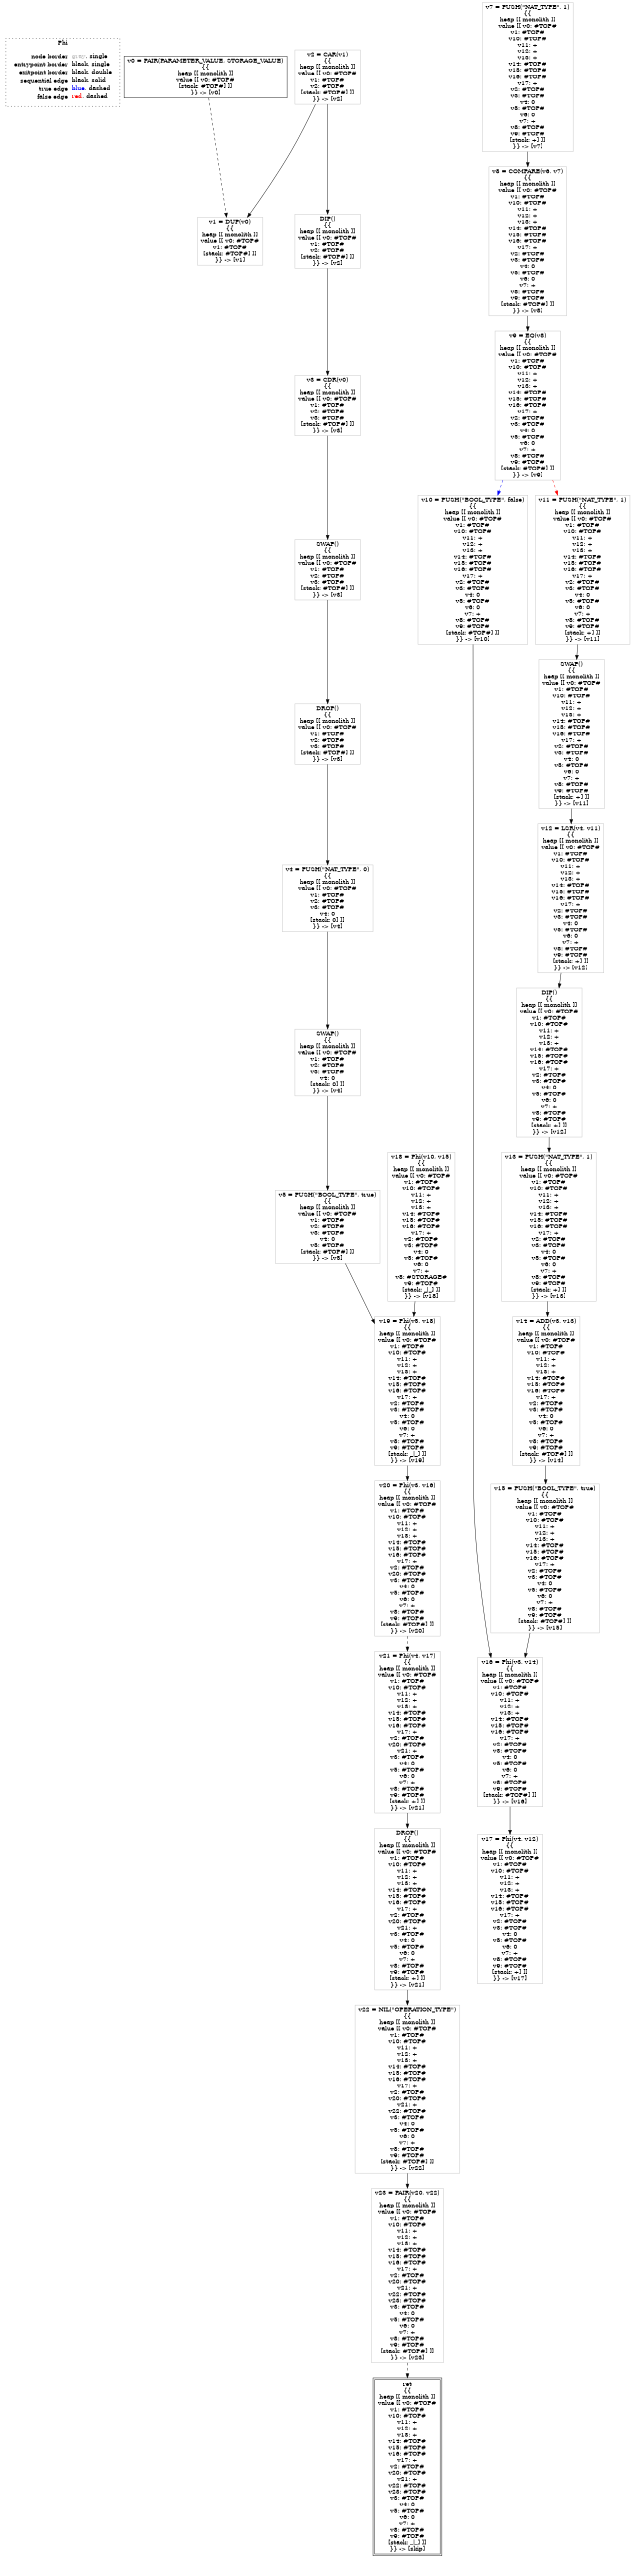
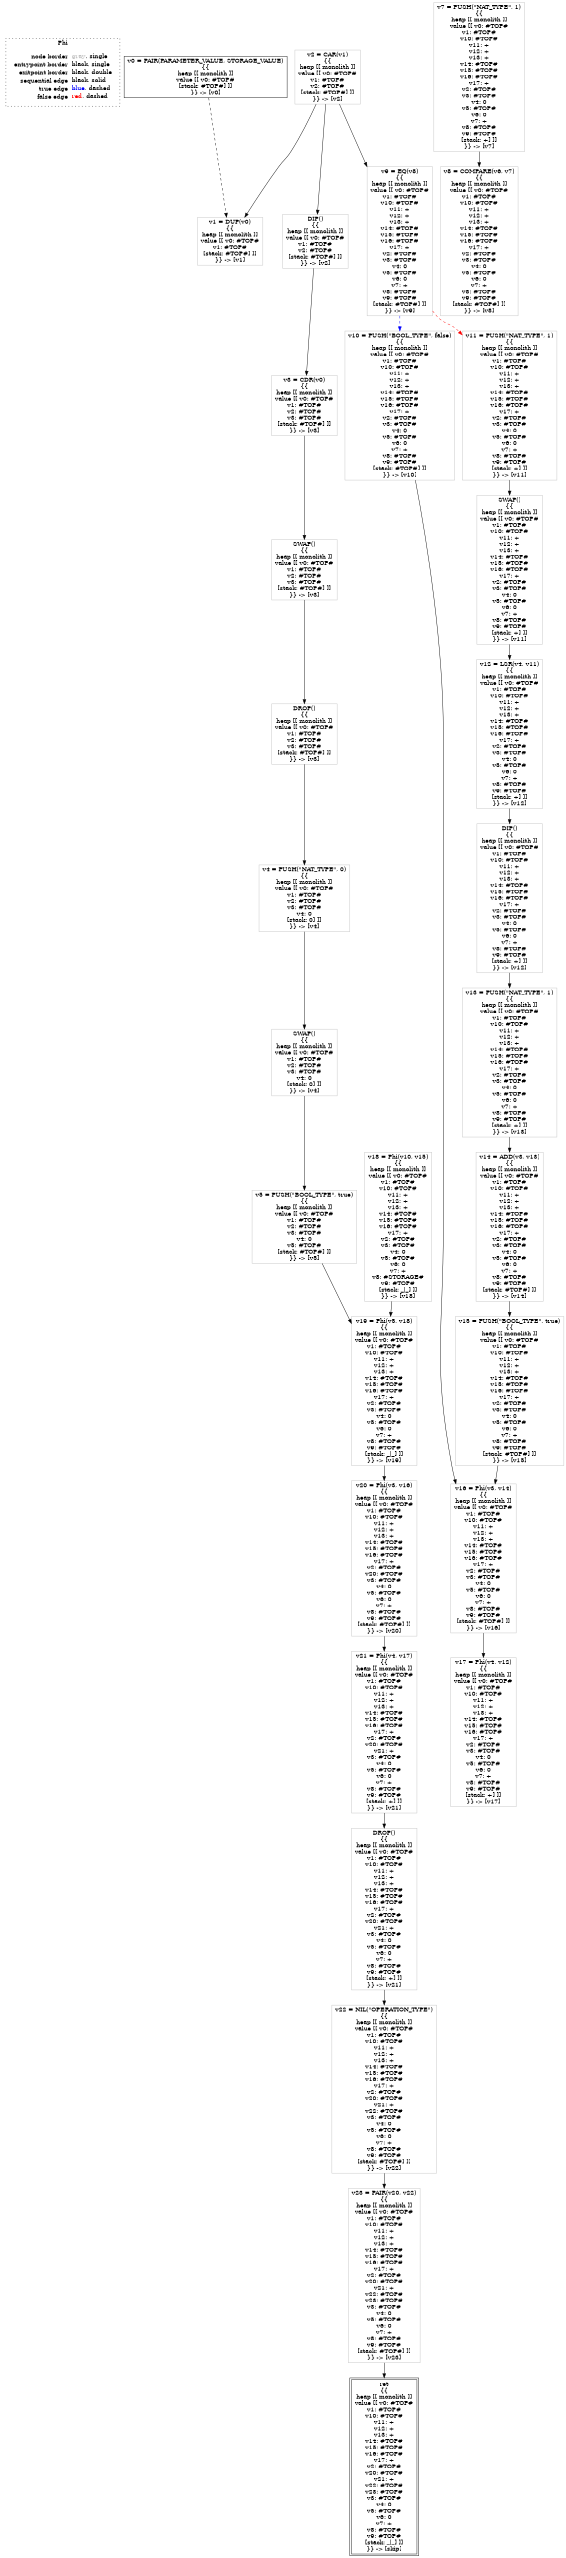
(528, 321) -> (352, 133)
(407, 1642) -> (384, 1642)
(407, 2368) -> (384, 2368)
